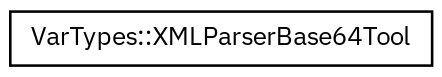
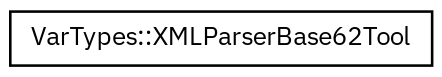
(221, 39) -> (221, 39)
